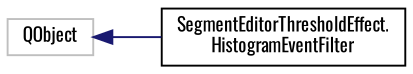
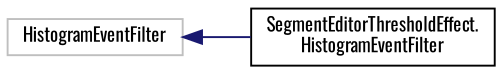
(50, 37) -> (95, 37)
